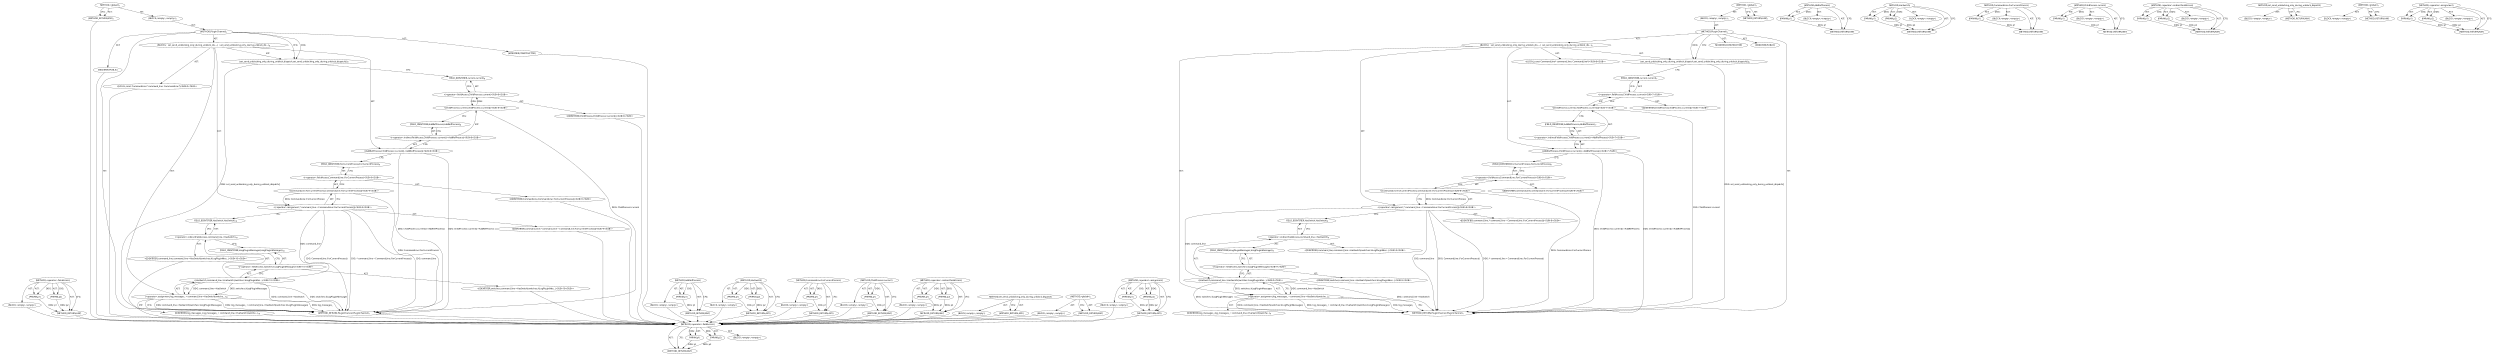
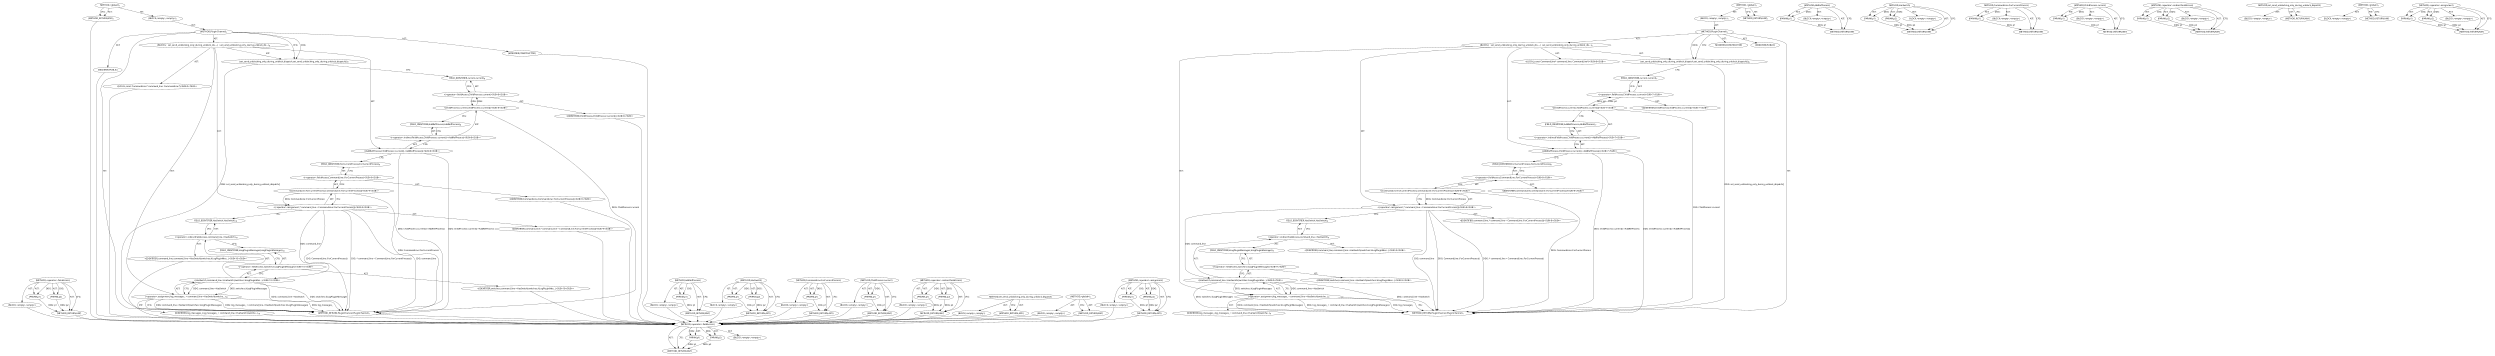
(1601, 101) -> (1601, 101)
(1613, 101) -> (1613, 101)
